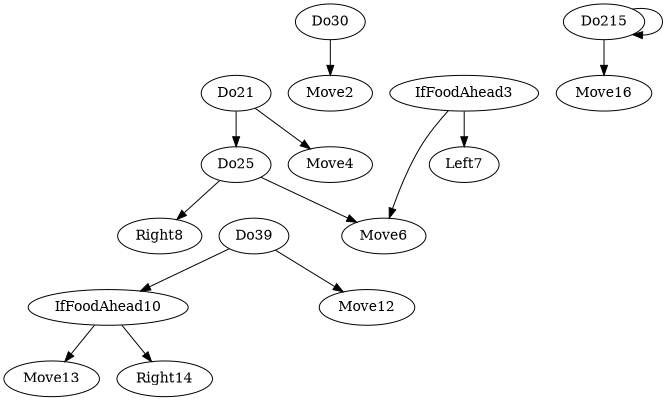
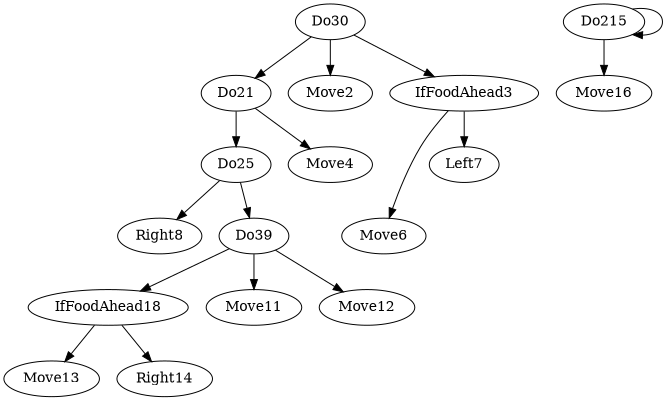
none -> (390, 54)
none -> (287, 55)
(304, 198) -> (244, 195)
(108, 307) -> (108, 307)
none -> (254, 307)
